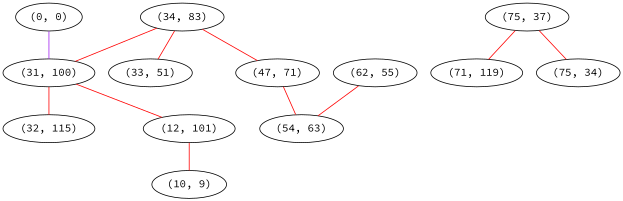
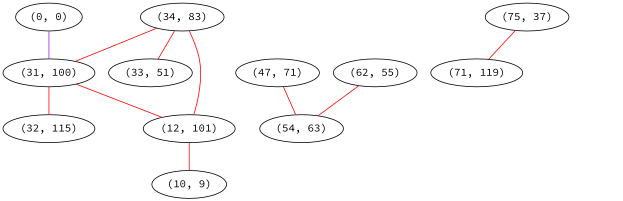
(230, 45) -> (201, 72)
(578, 73) -> none
